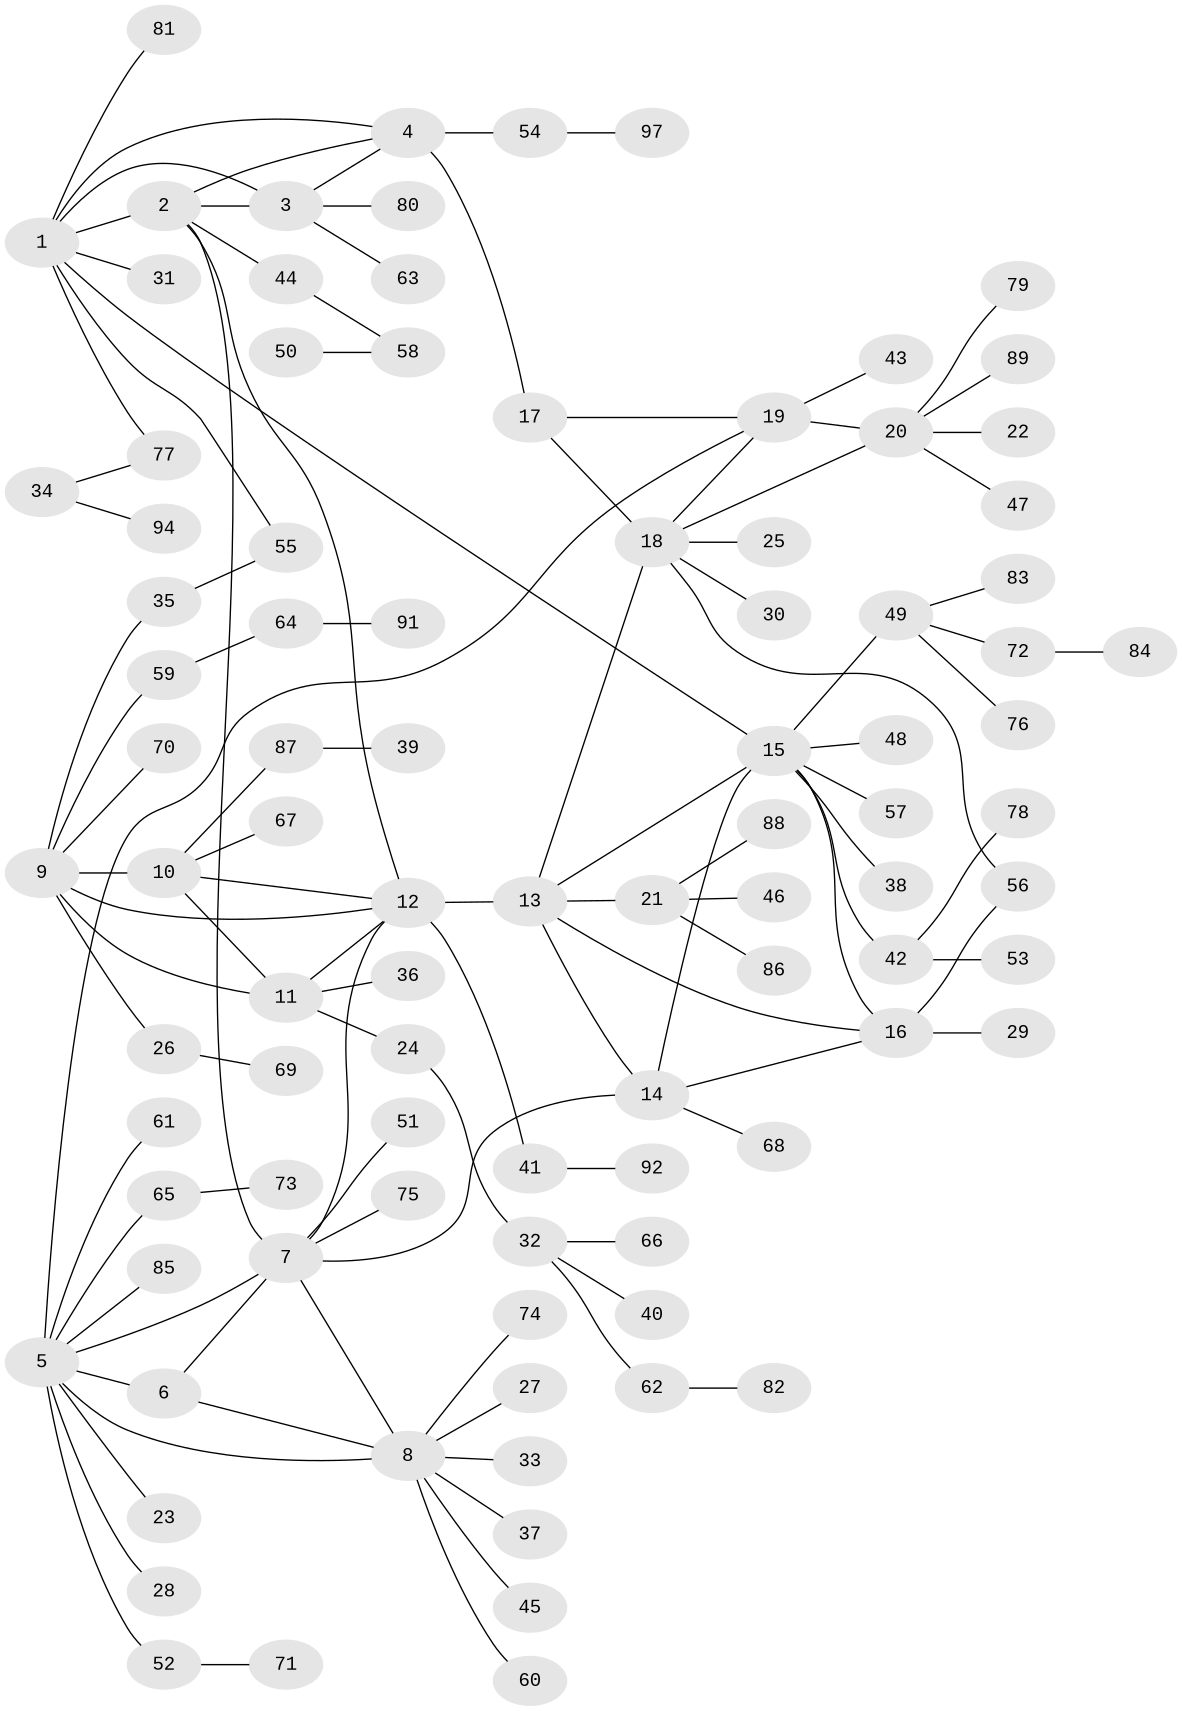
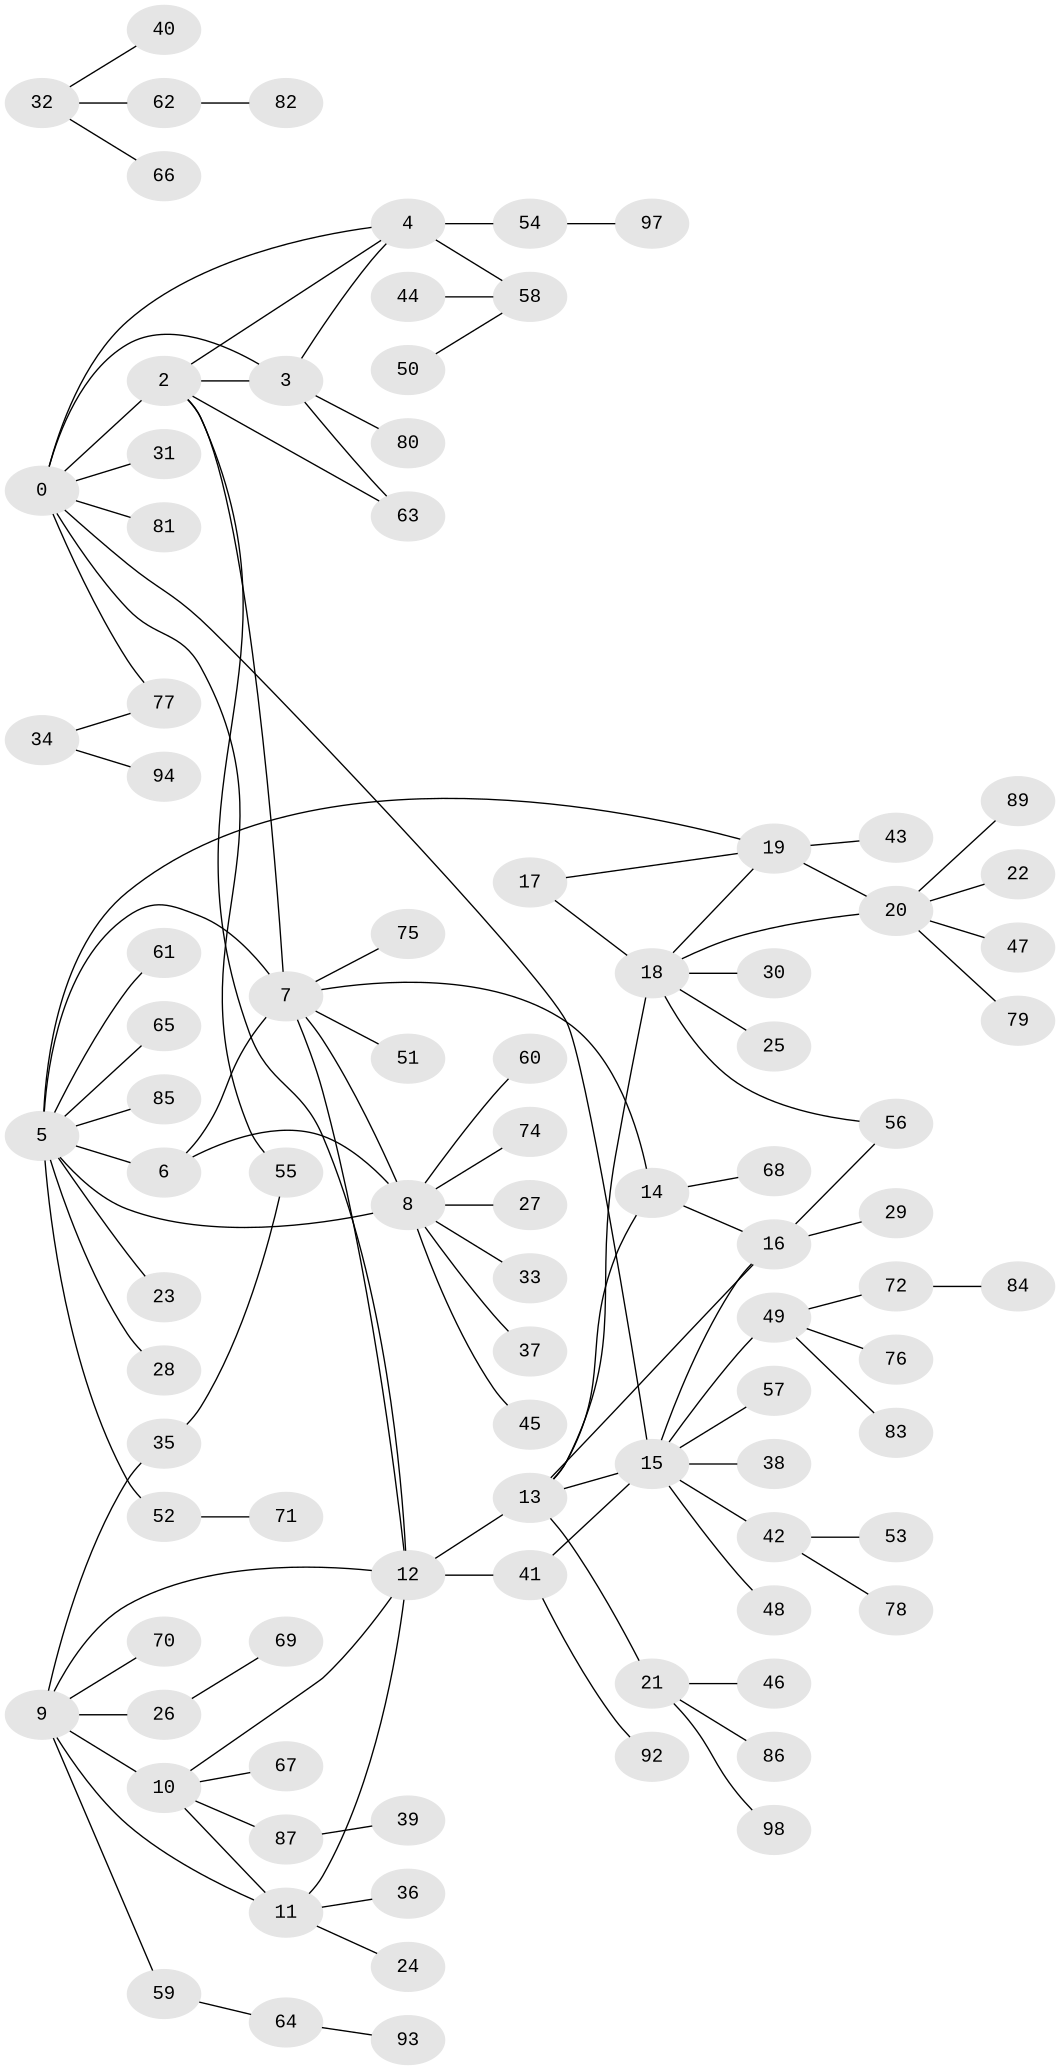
(42, 243) -> (42, 491)
(225, 243) -> (286, 449)
(490, 268) -> (469, 260)
(408, 624) -> (408, 2040)
(774, 824) -> (774, 1830)
(696, 909) -> (591, 1519)
(469, 1145) -> none
(286, 1185) -> none
